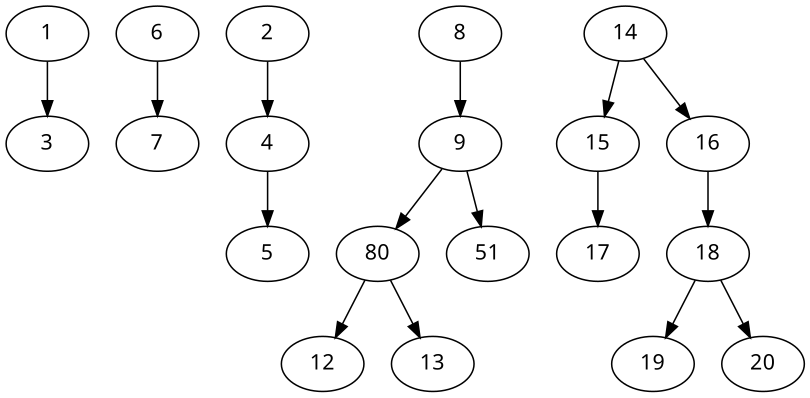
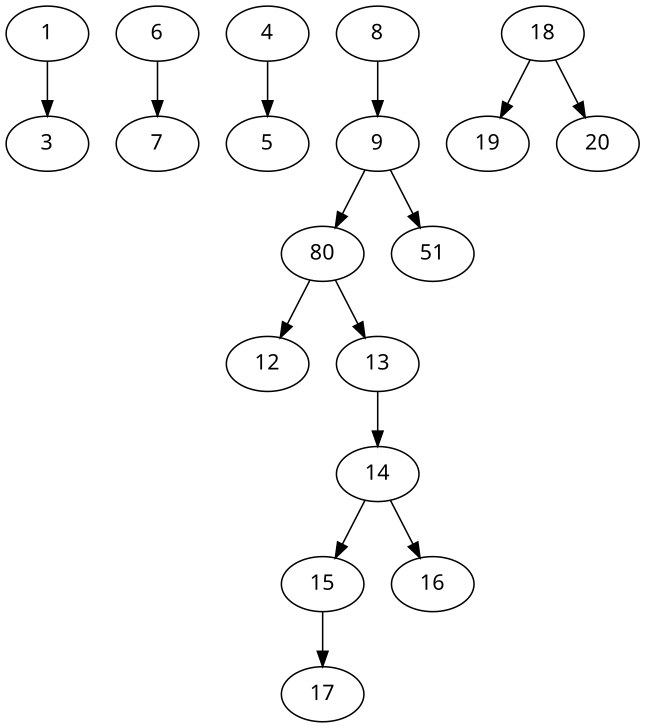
(268, 34) -> none
(708, 191) -> none
none -> (378, 411)
